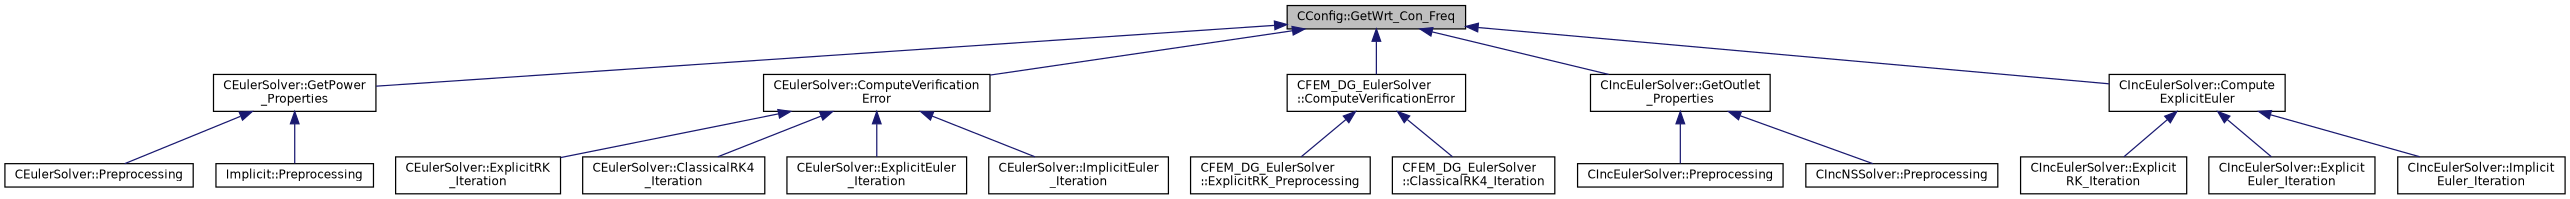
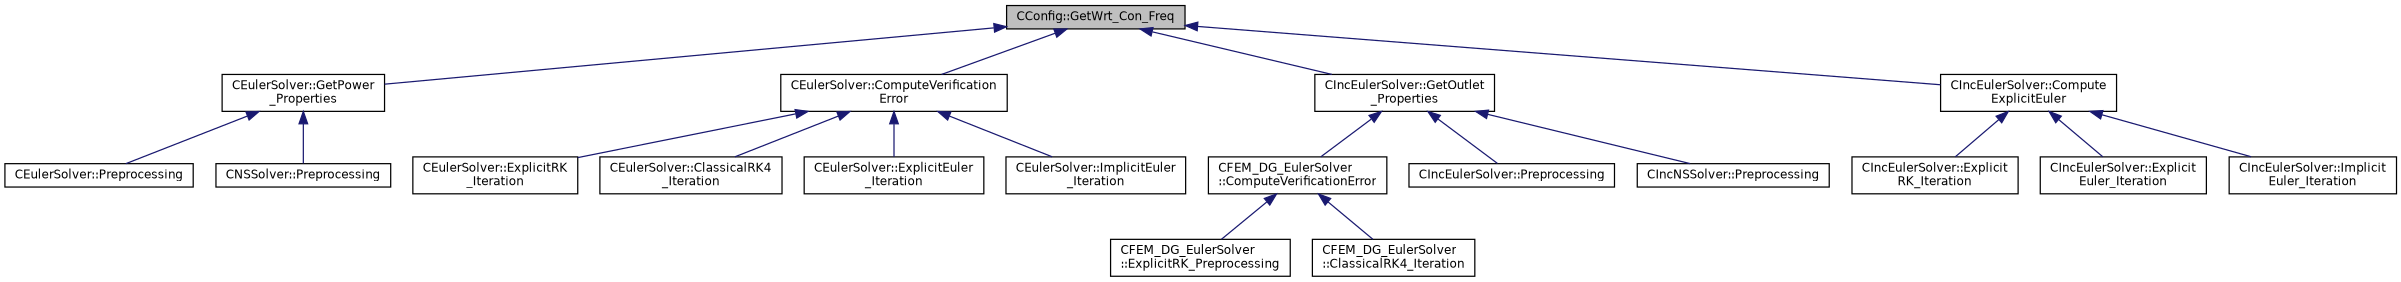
(1376, 58) -> (1346, 138)
(295, 175) -> (303, 175)
